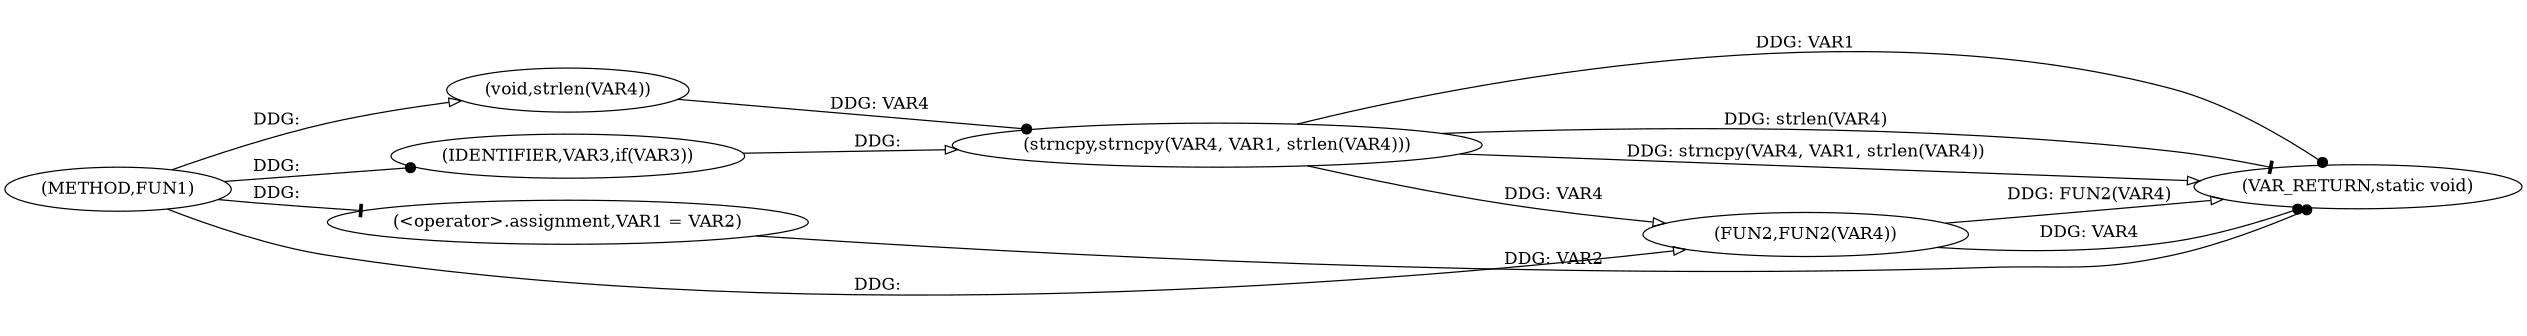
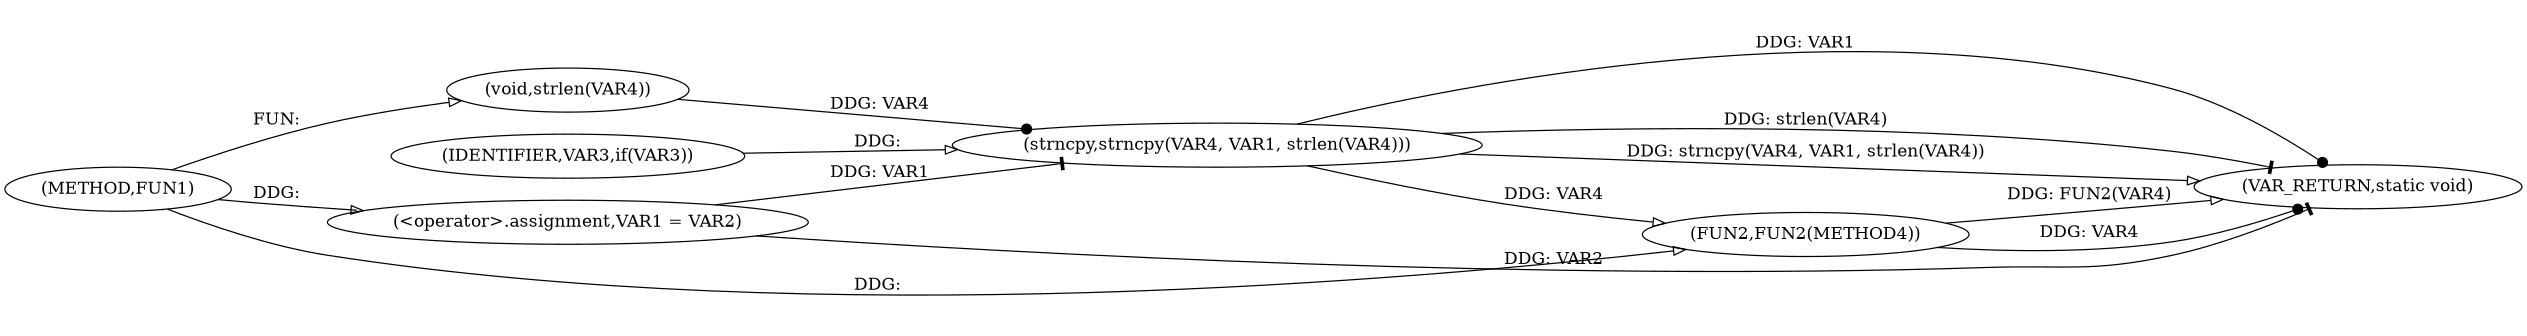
(279, 120) -> (279, 120)
(315, 175) -> none
none -> (887, 184)
(287, 205) -> (287, 205)
(1806, 234) -> (1806, 234)
(1574, 270) -> (1574, 270)
